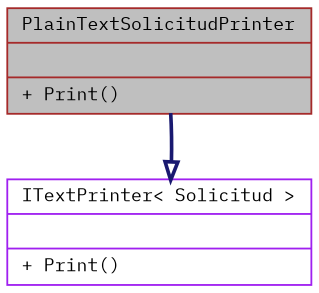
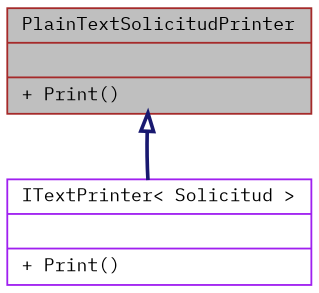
(172, 137) -> (147, 156)
